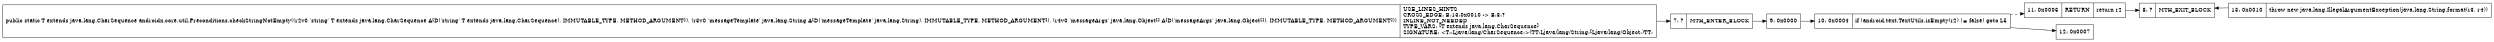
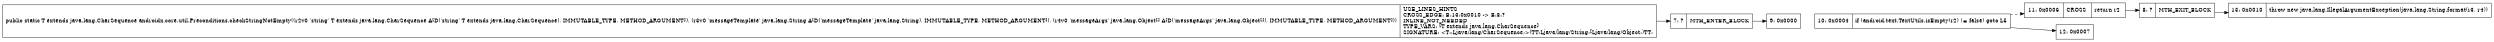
(2224, 8) -> (2220, 13)
(2078, 10) -> (2077, 10)
(1806, 21) -> none
